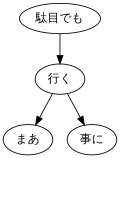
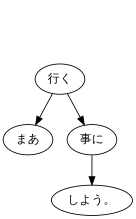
(60, 19) -> none
none -> (92, 200)
